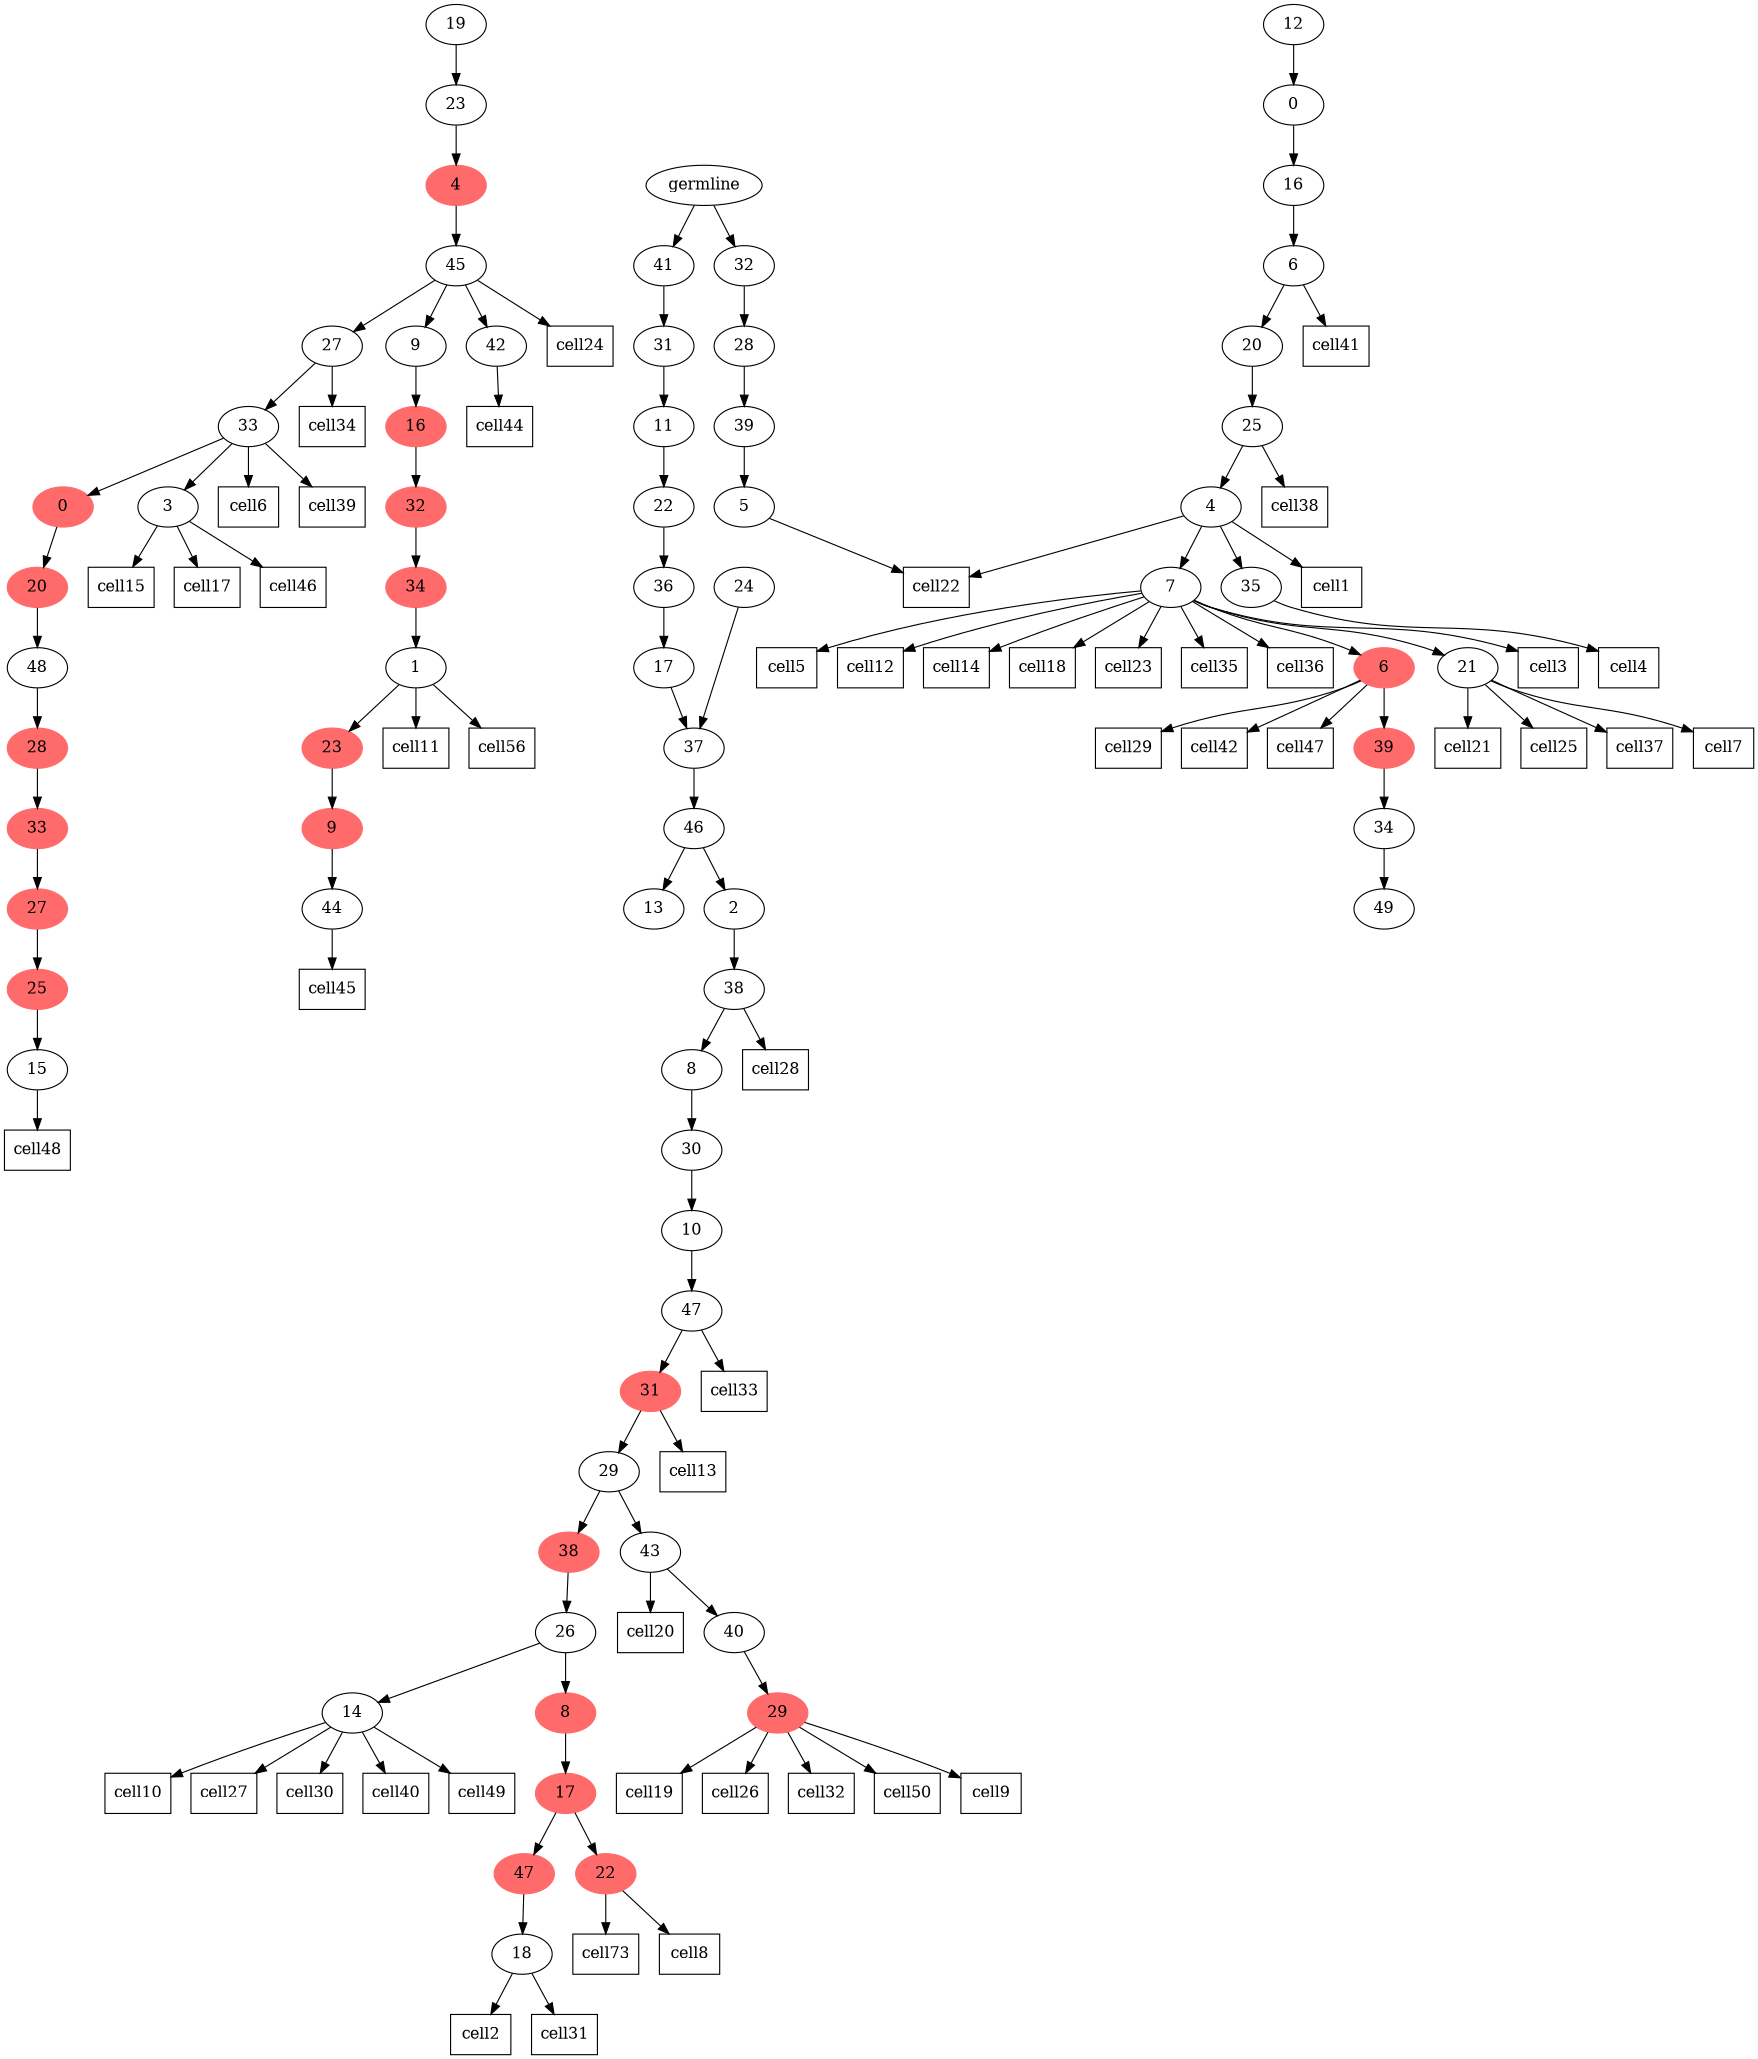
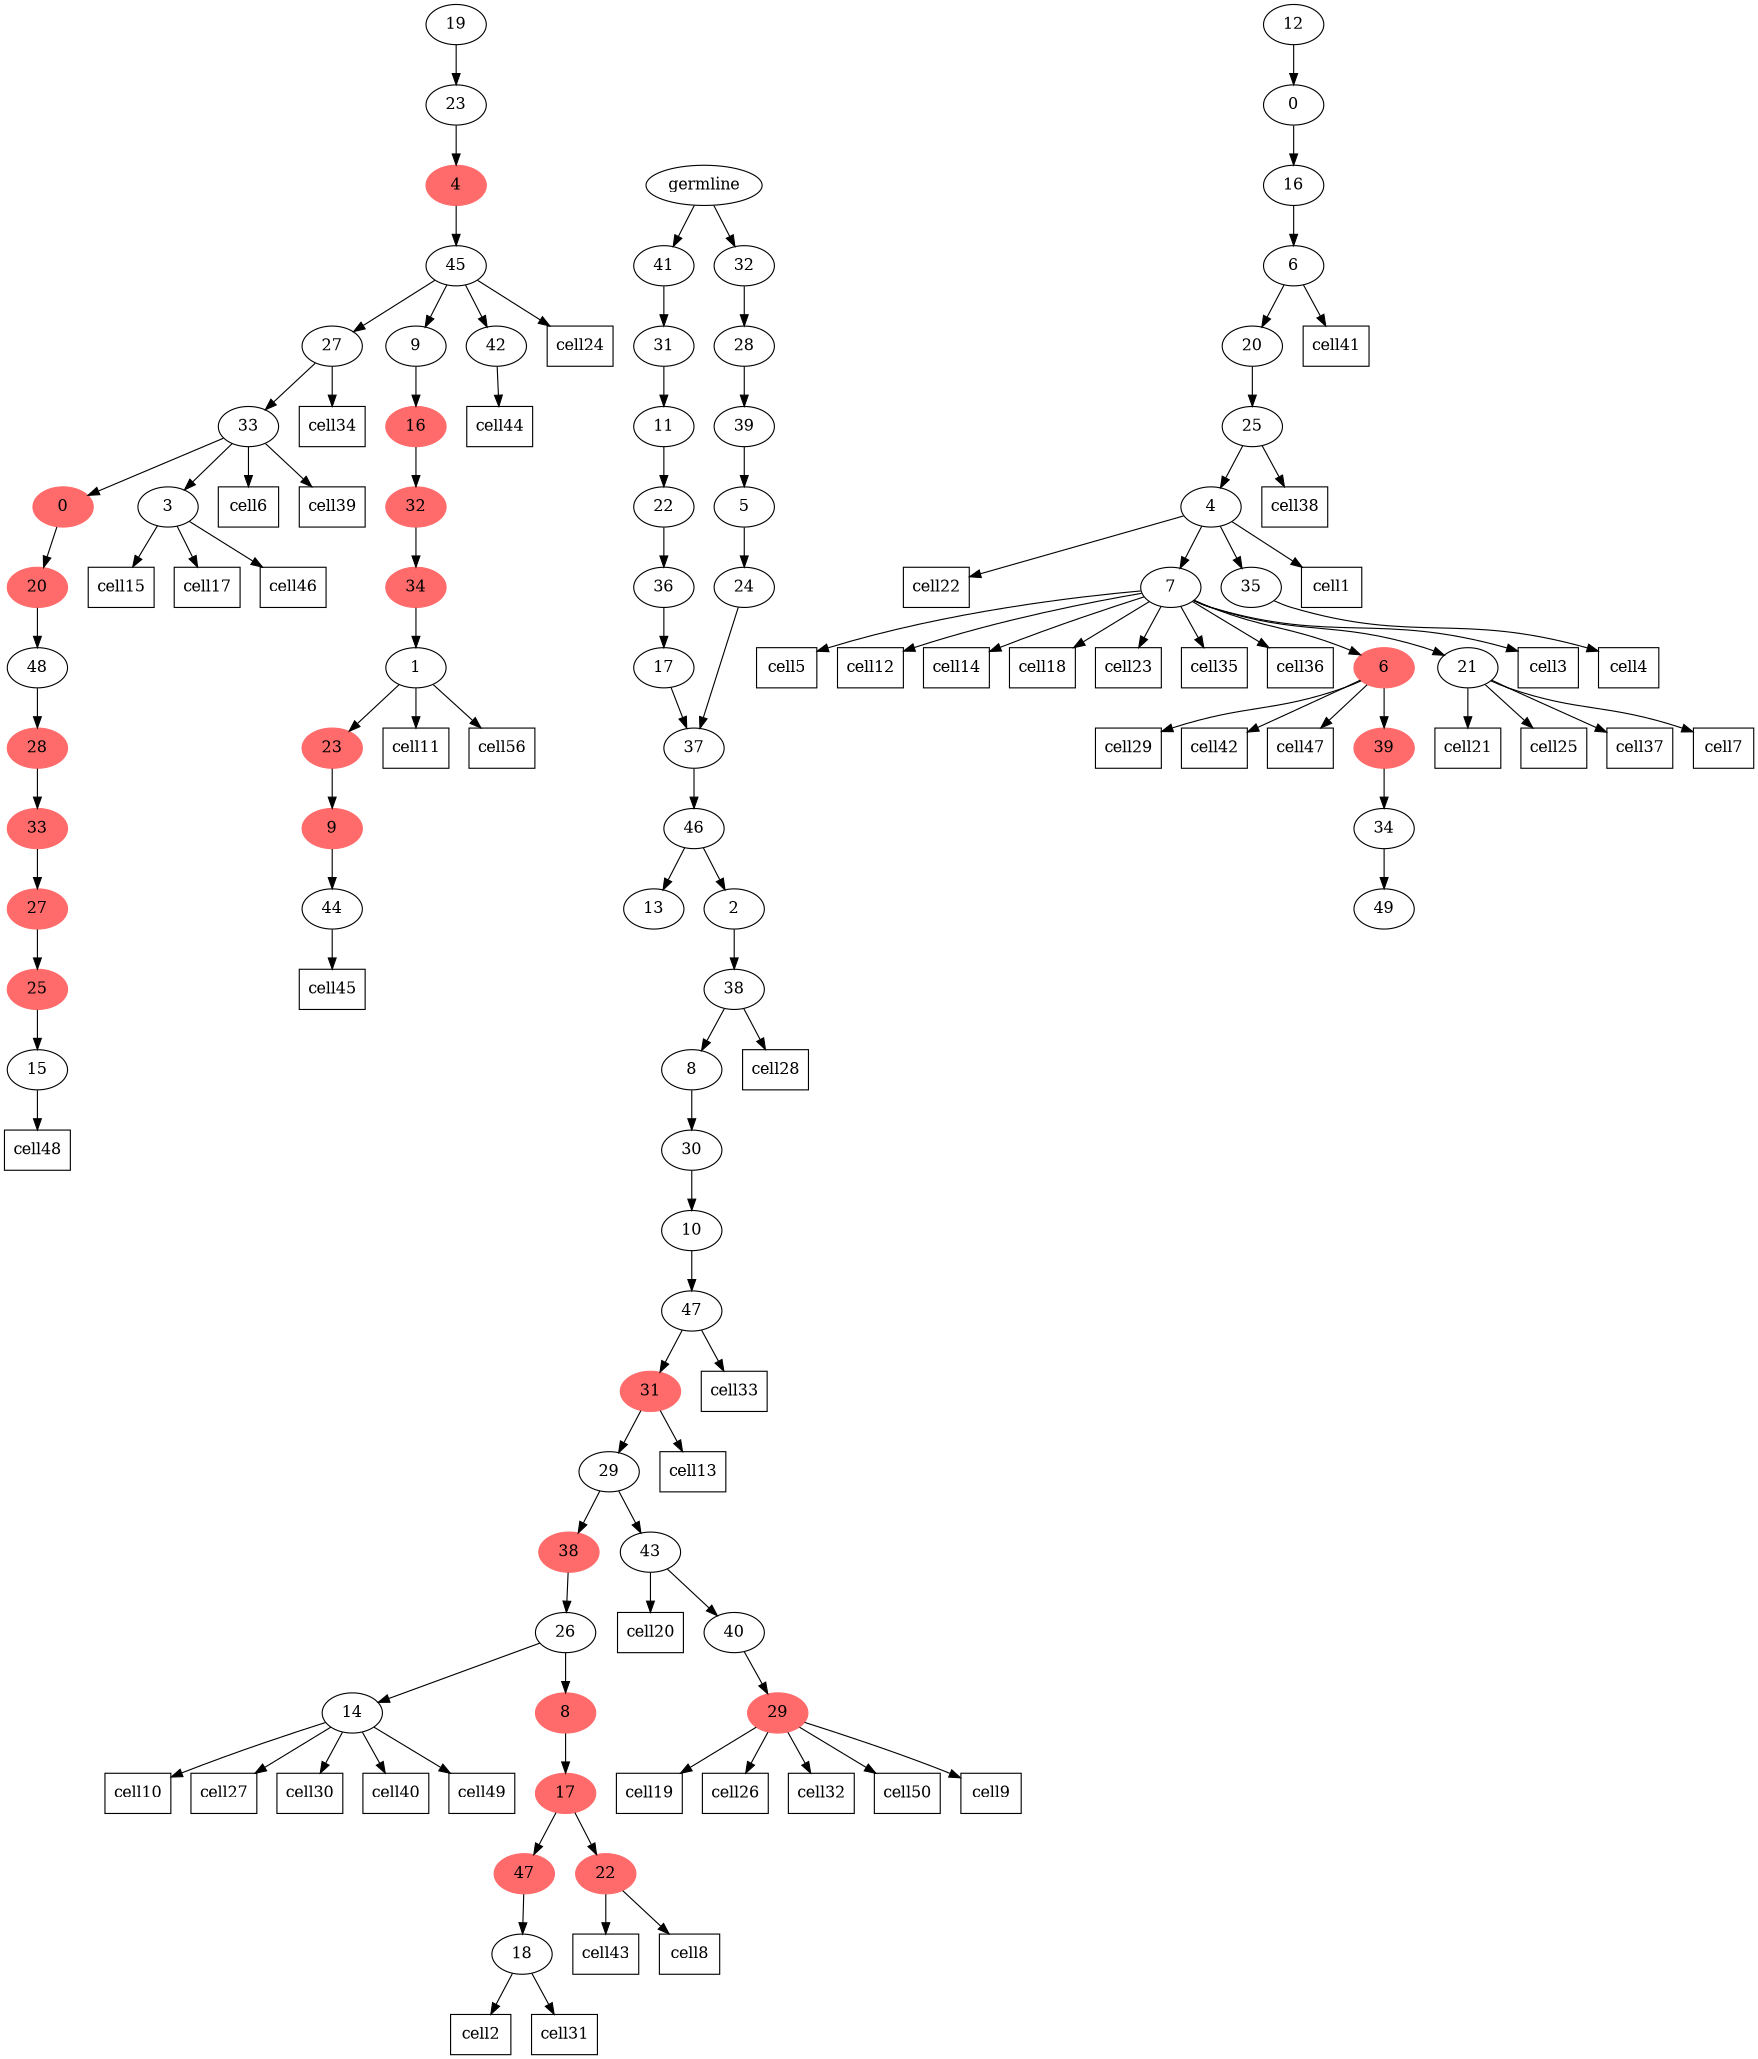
(831, 543) -> (744, 542)
(606, 1954) -> (606, 1954)
